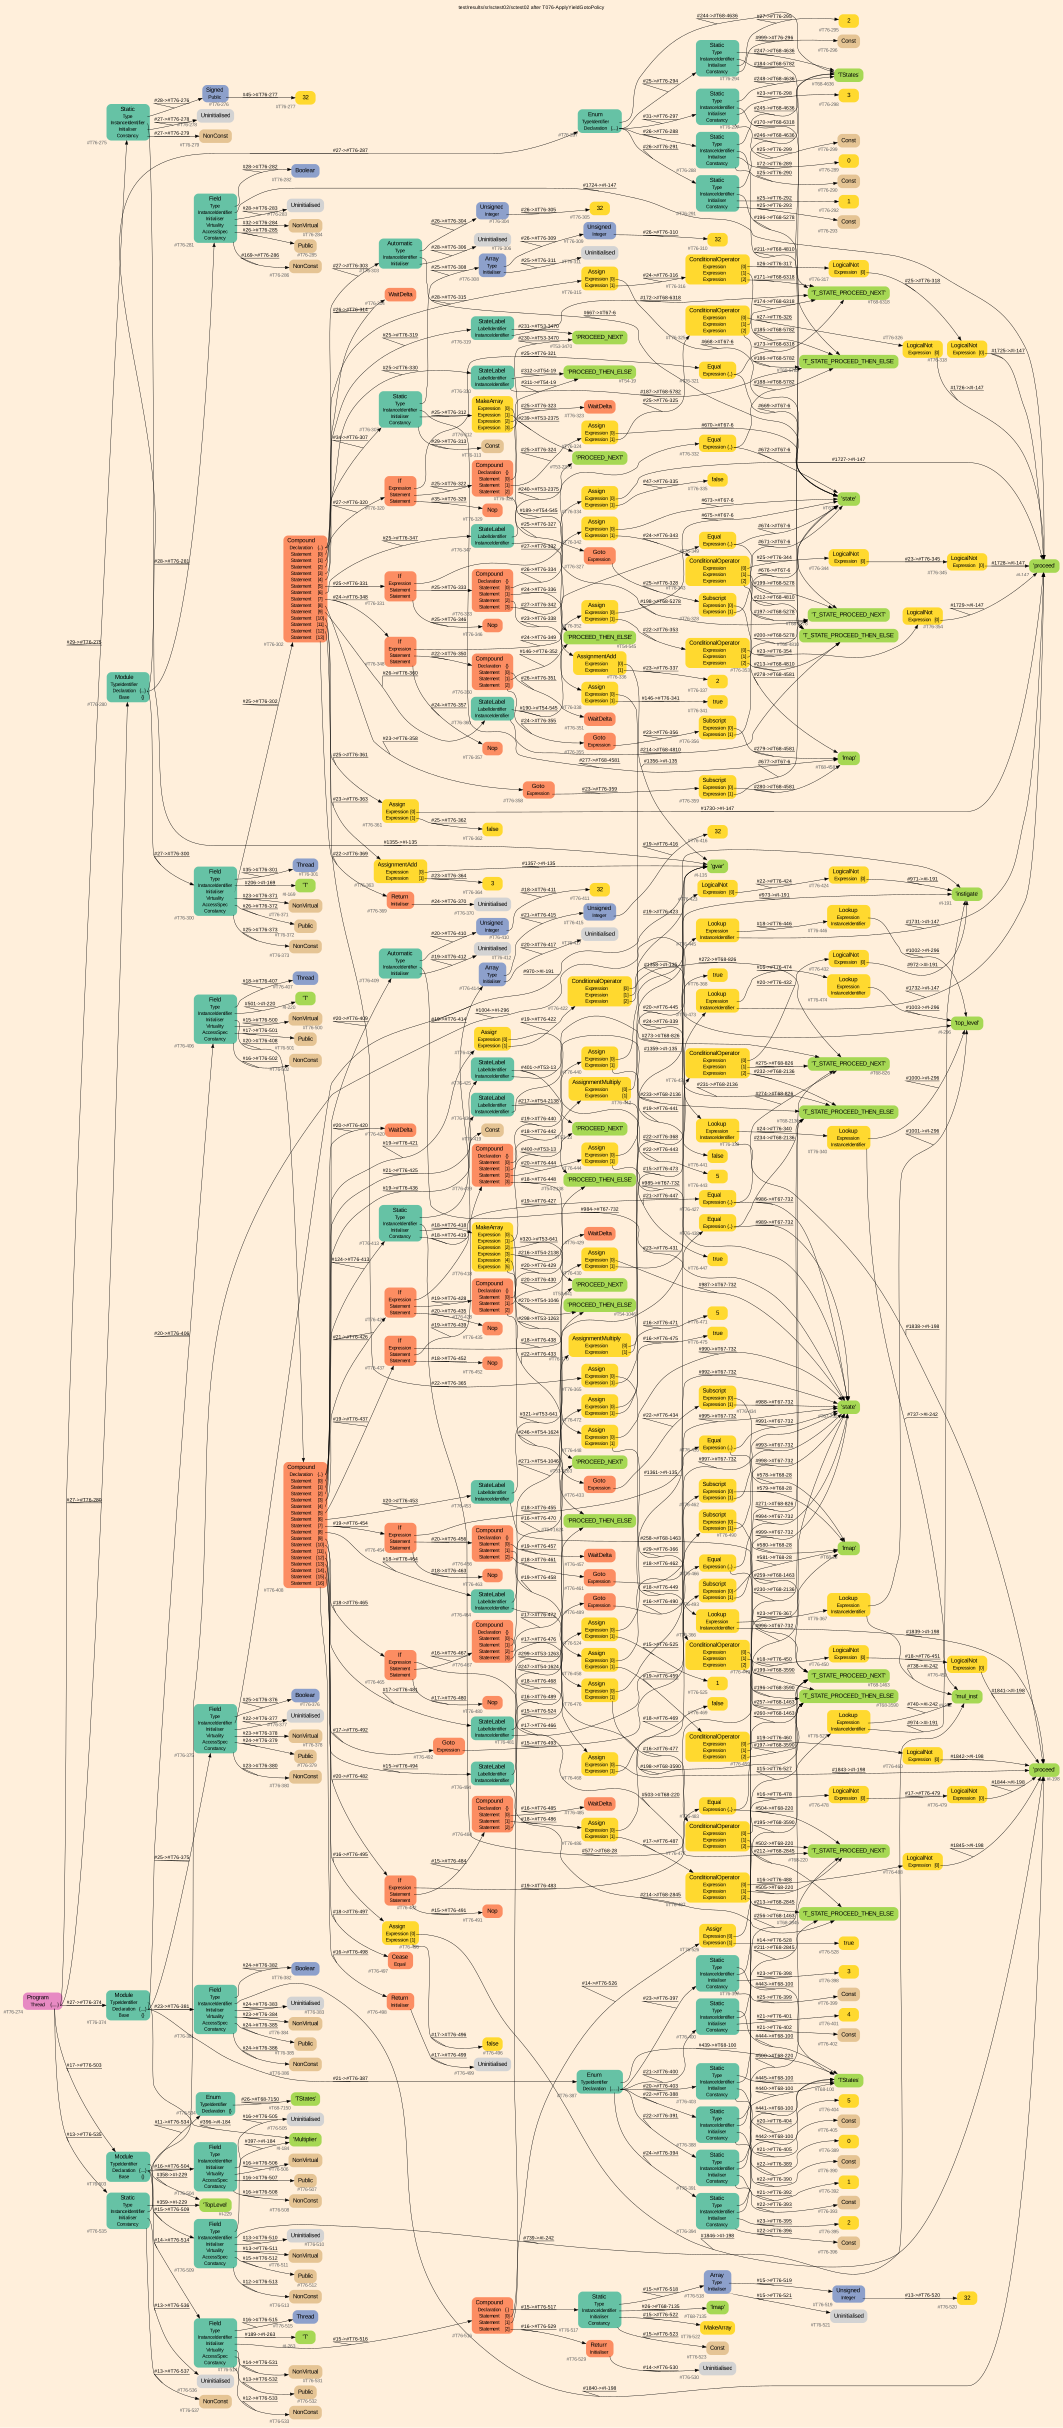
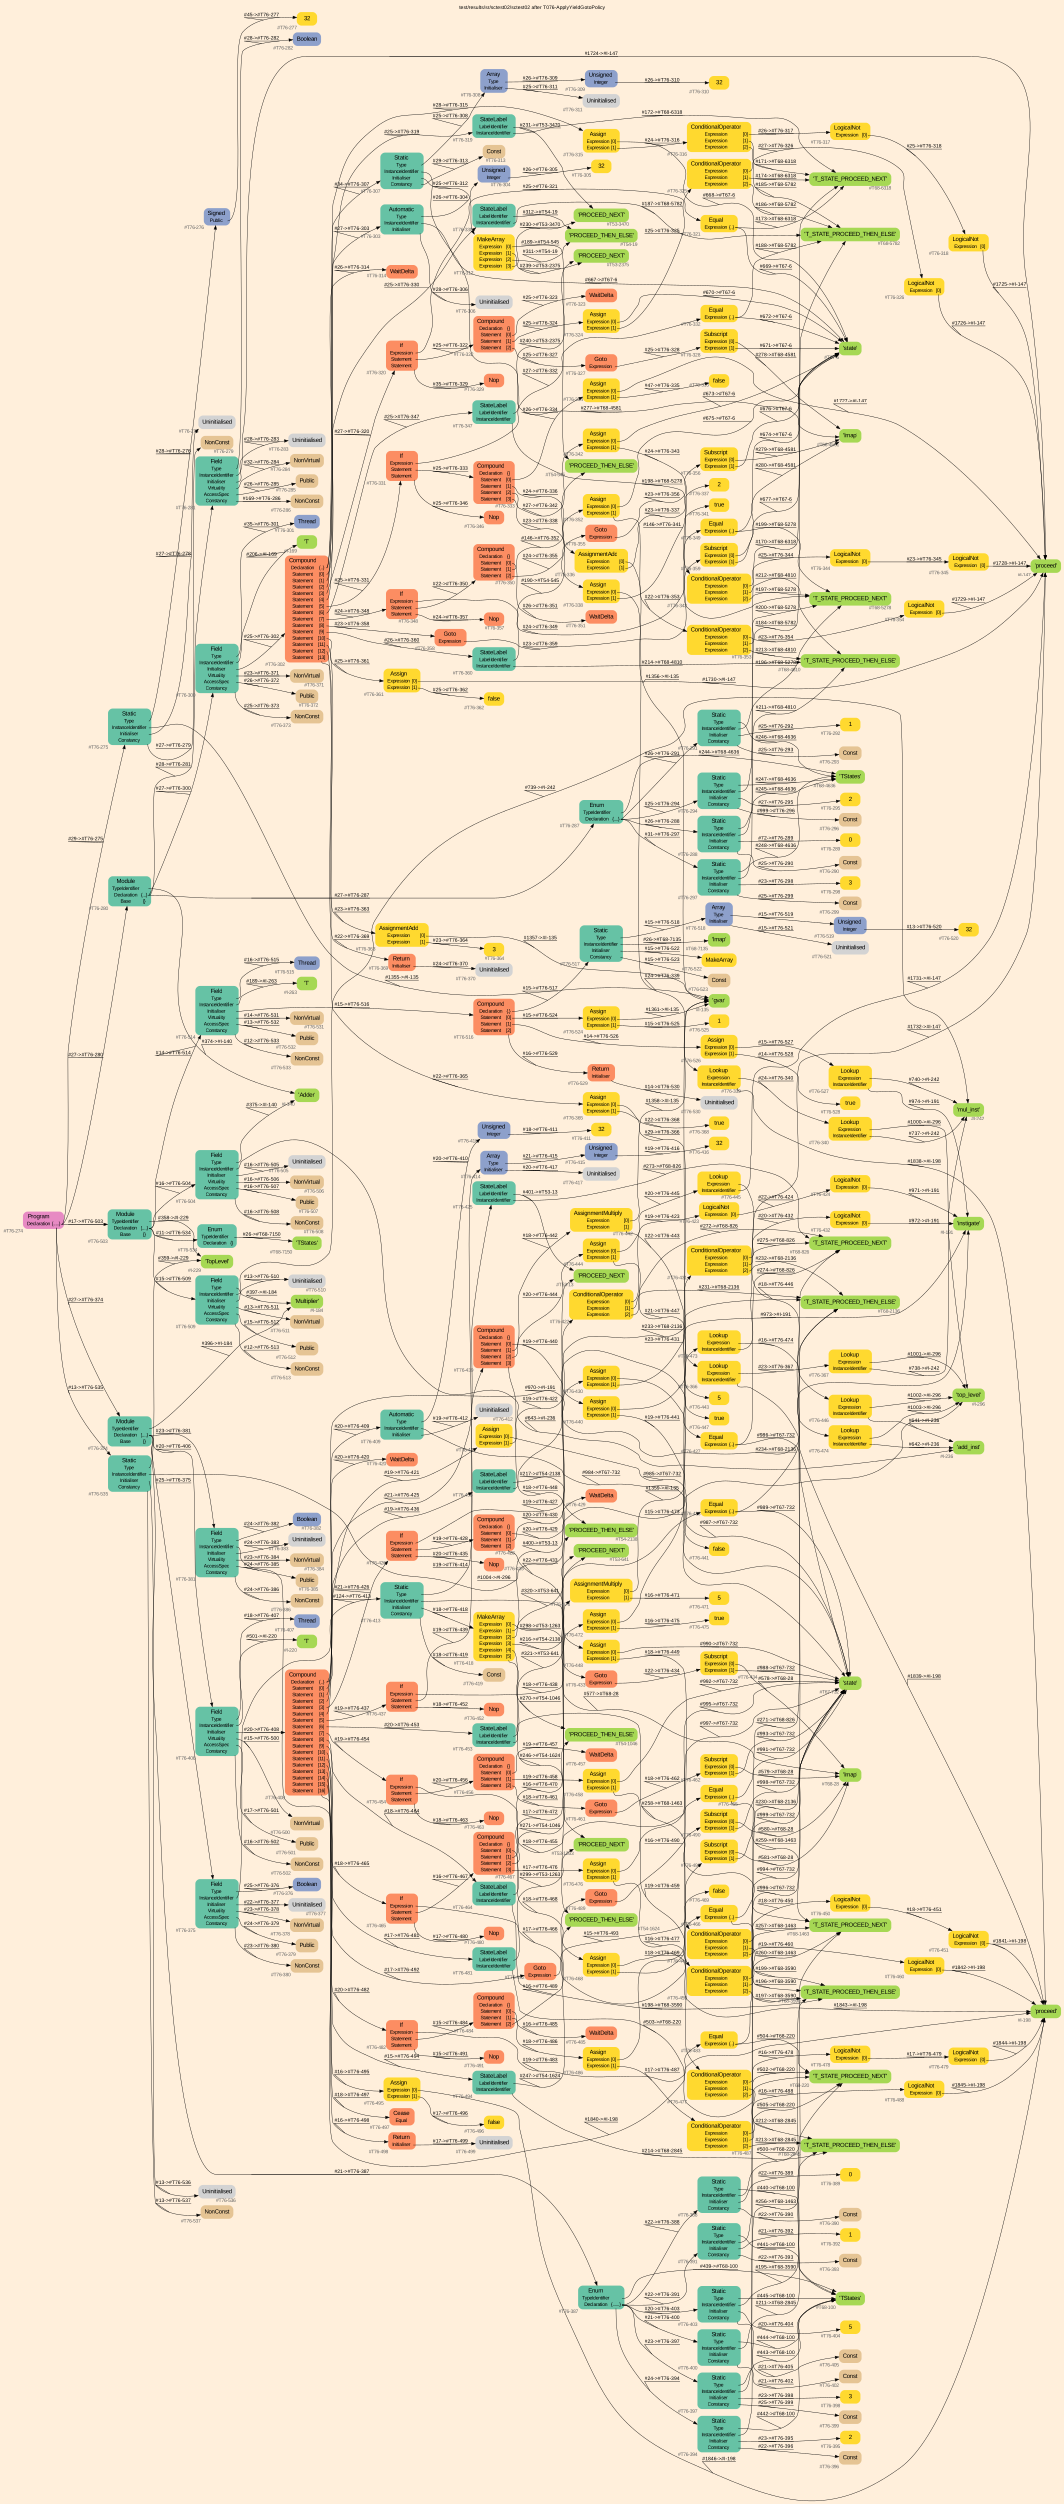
none -> (307, 1095)
none -> (969, 1448)
(38, 2005) -> (39, 1224)
(849, 2015) -> none
